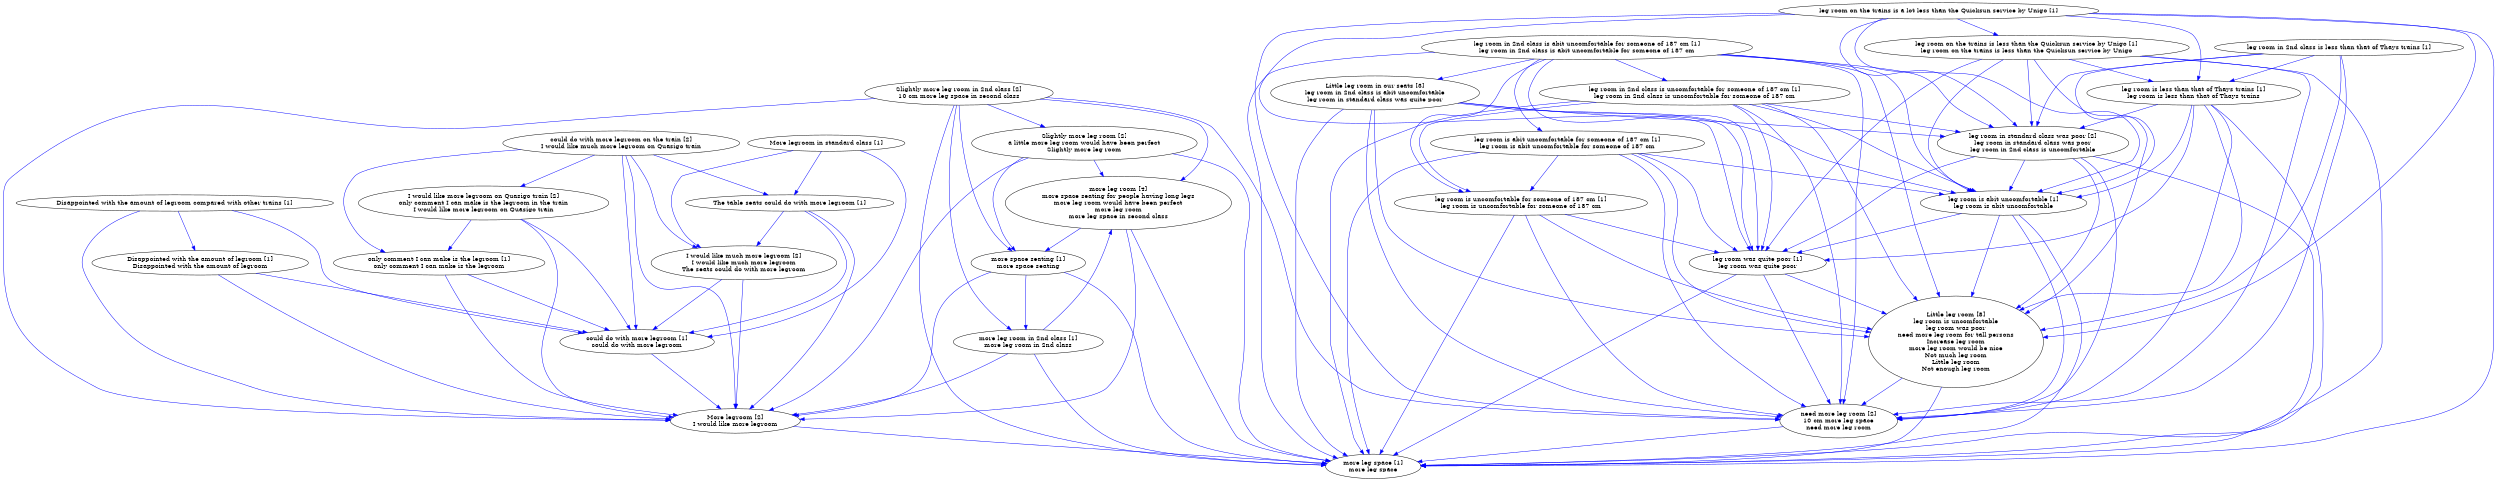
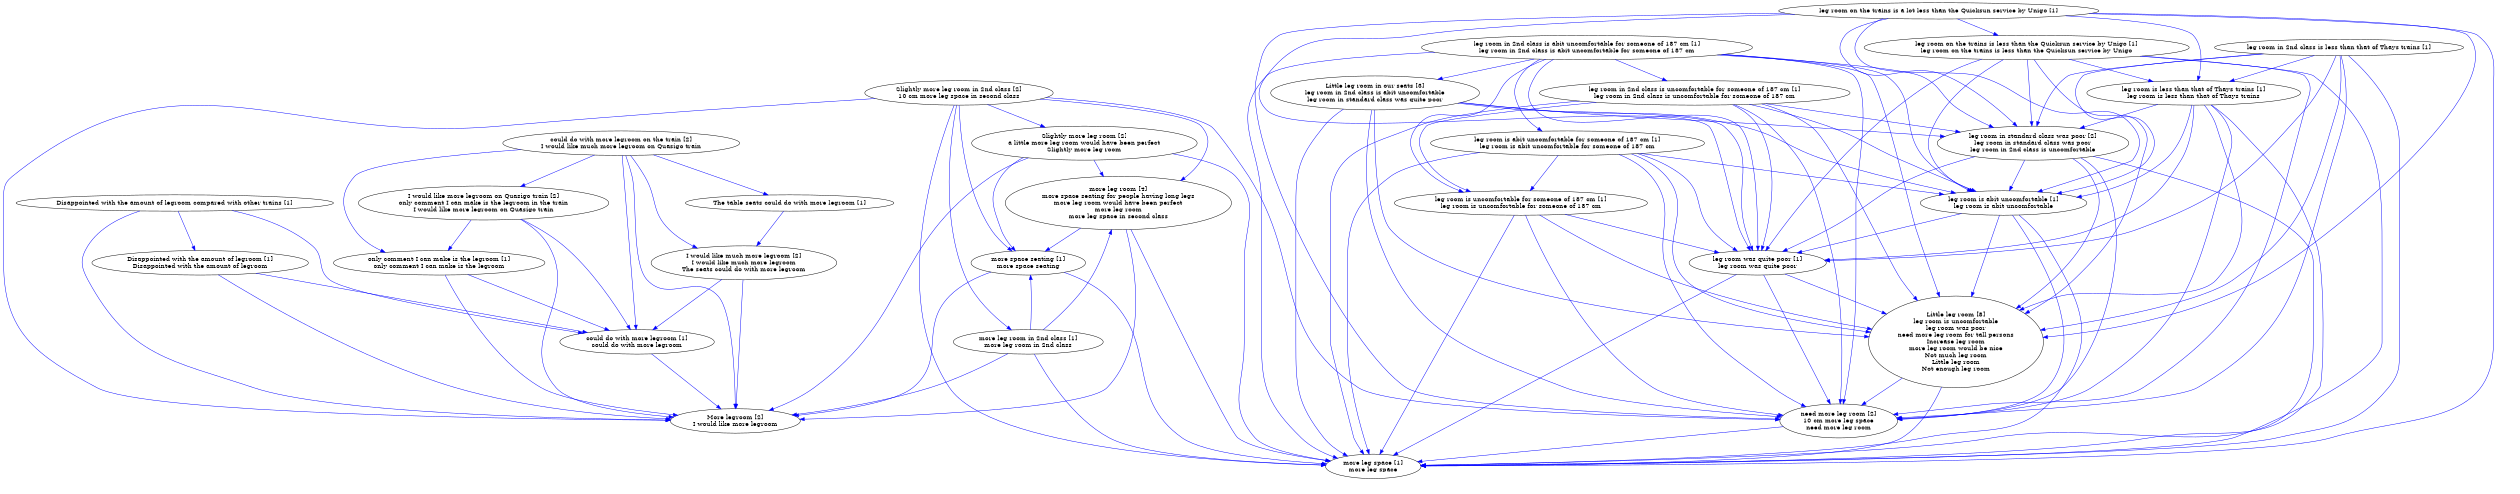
(826, 143) -> none
none -> (2119, 235)
(812, 299) -> none
(1025, 300) -> (1031, 305)
(835, 312) -> none
(1058, 446) -> (2223, 445)
